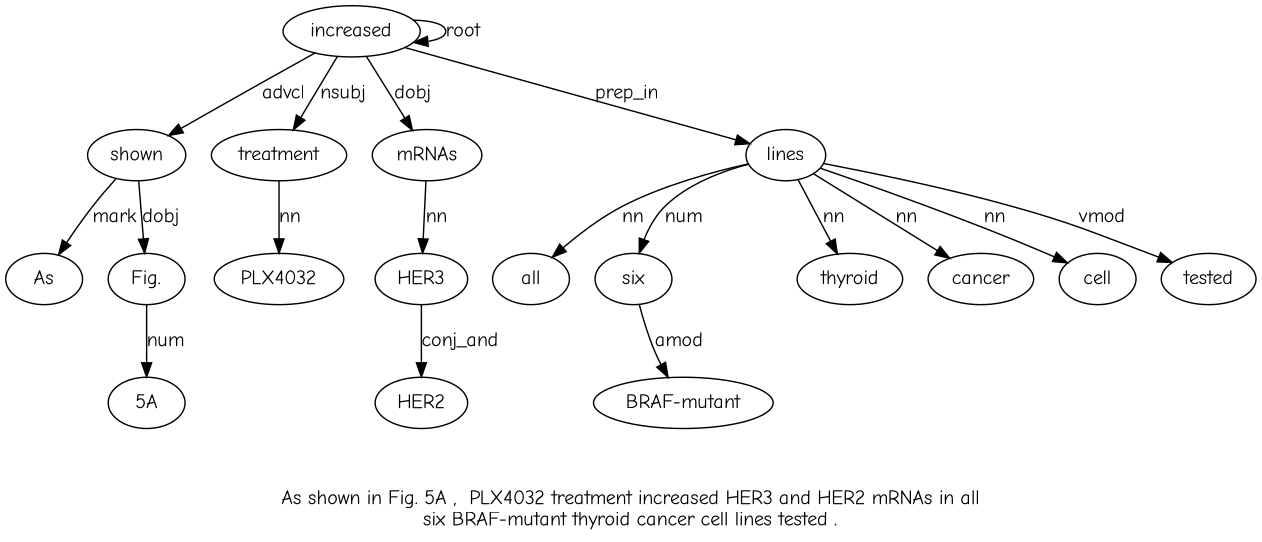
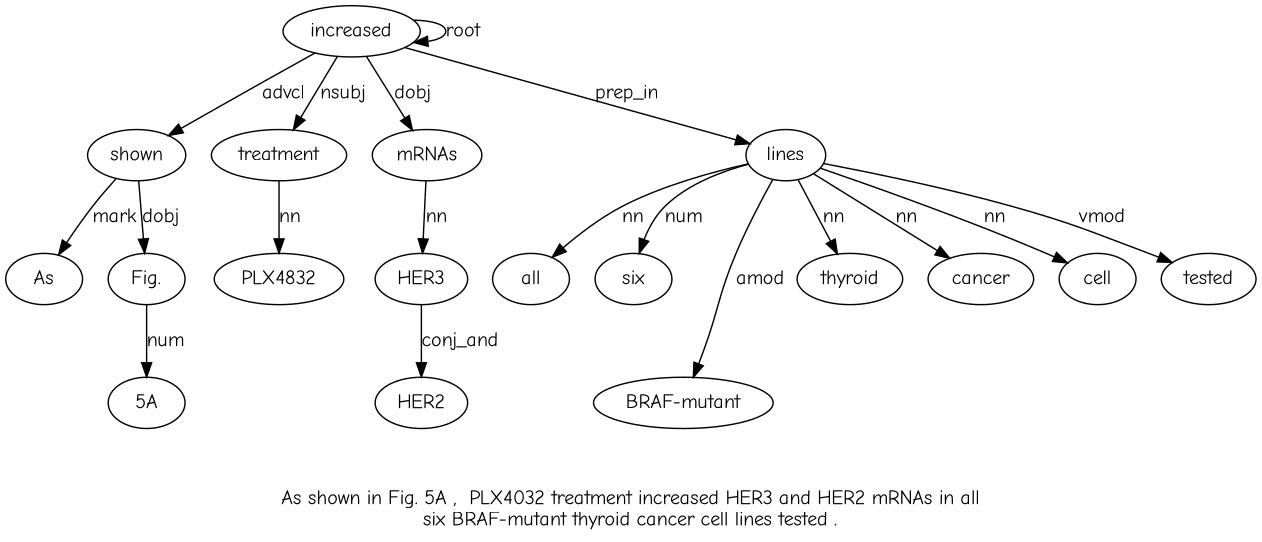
(279, 279) -> (279, 279)
(649, 335) -> (730, 269)
